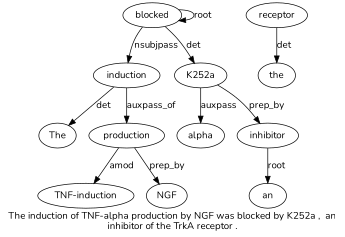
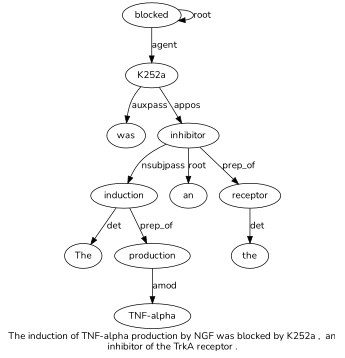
(134, 41) -> (145, 157)
(194, 45) -> (165, 45)
(151, 105) -> (157, 226)
(267, 105) -> (187, 105)
(201, 136) -> (126, 136)
none -> (217, 163)
(86, 196) -> (152, 316)
(167, 196) -> none
